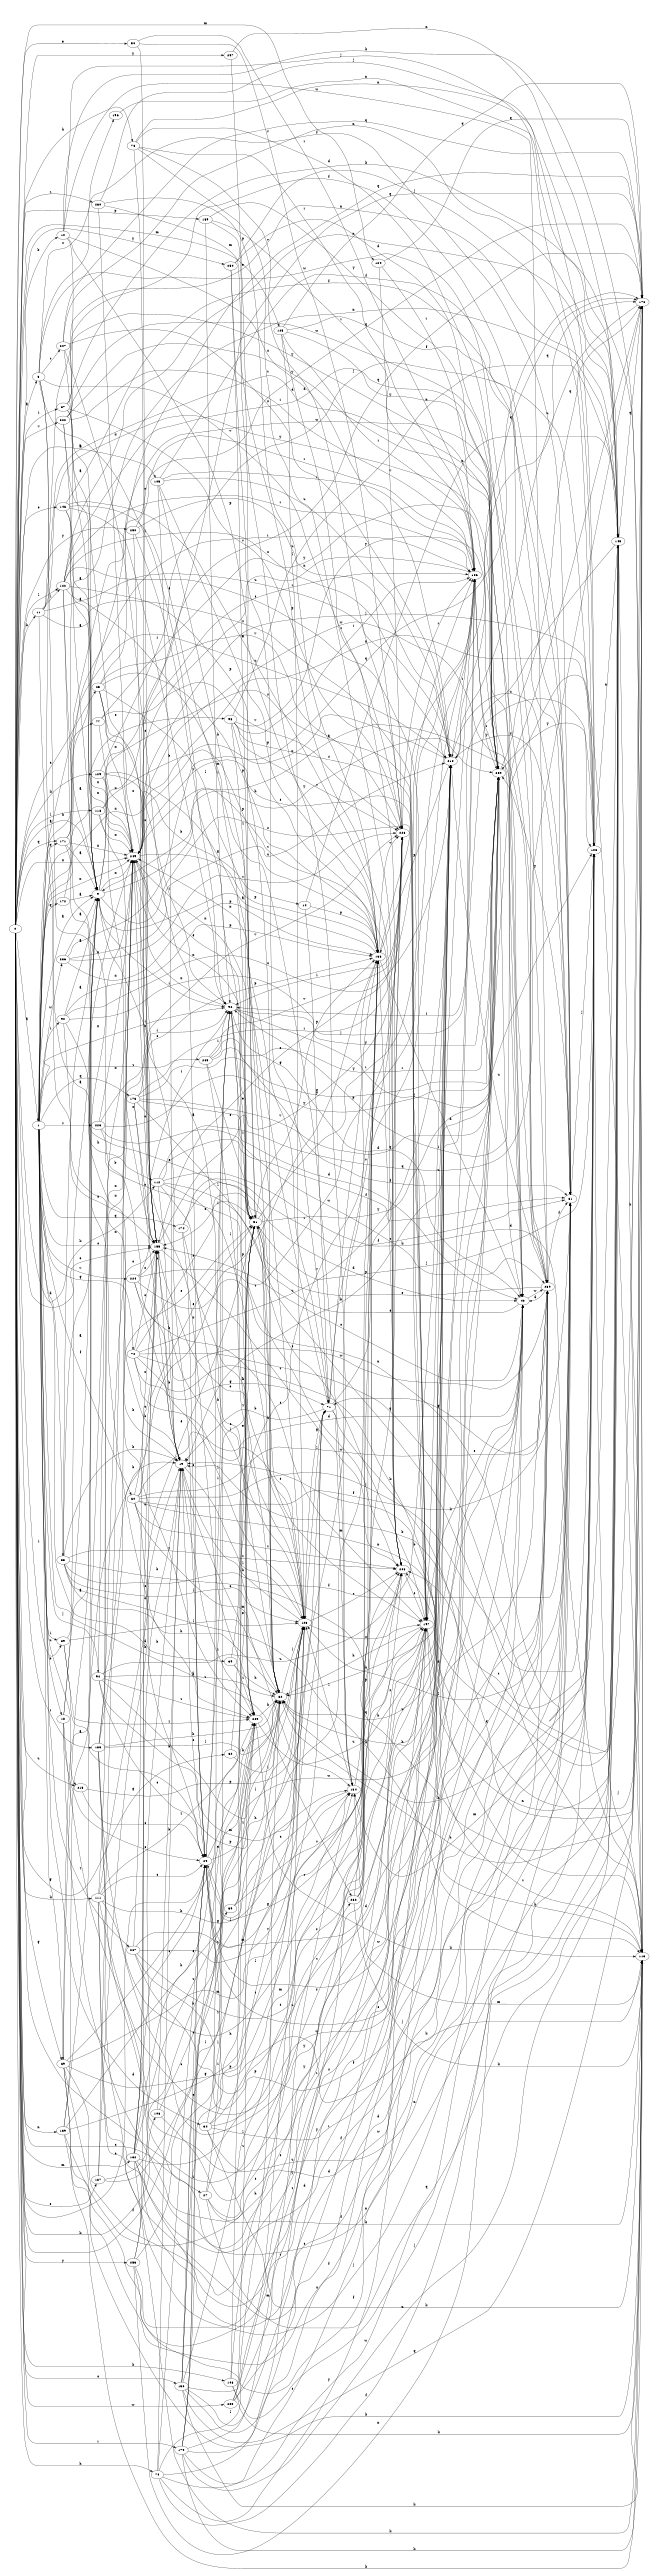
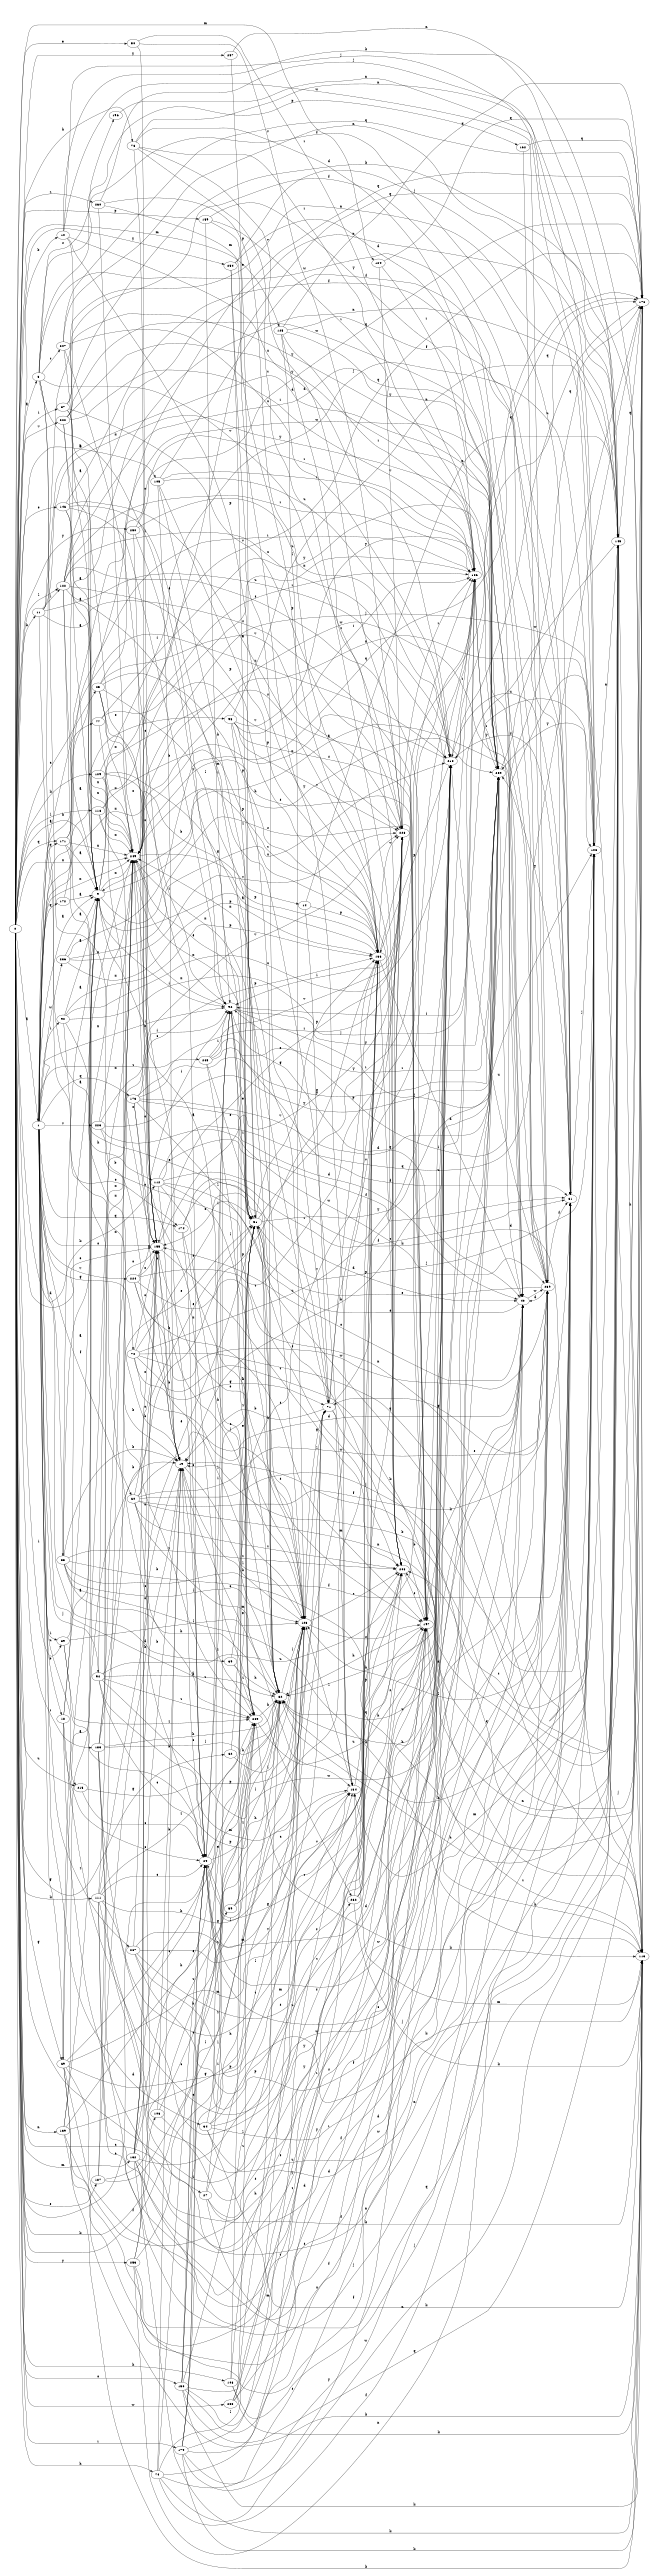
none -> (523, 147)
(53, 1018) -> (54, 1024)
